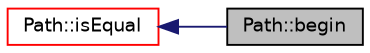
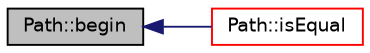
(203, 27) -> (187, 27)
